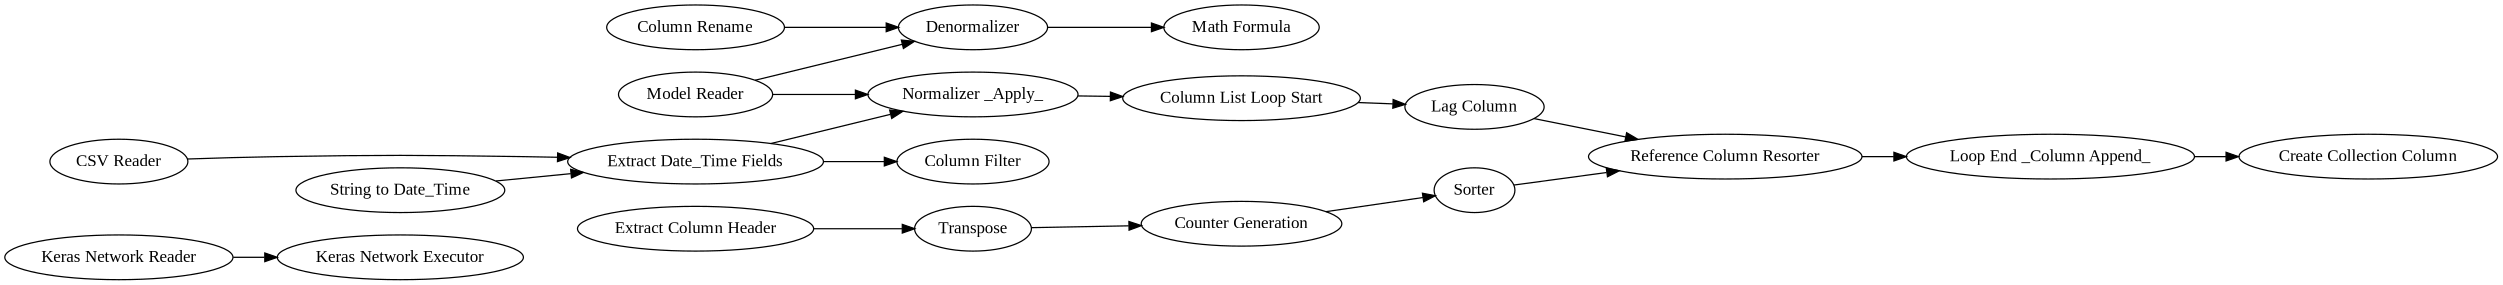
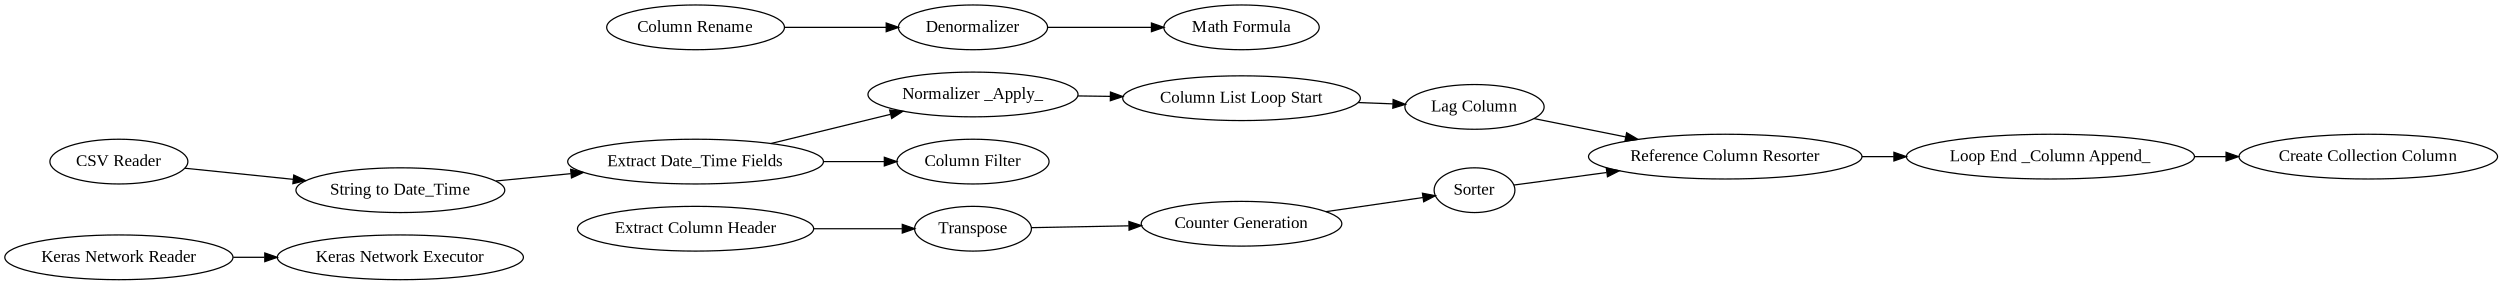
(696, 94) -> none
(372, 155) -> (239, 174)
